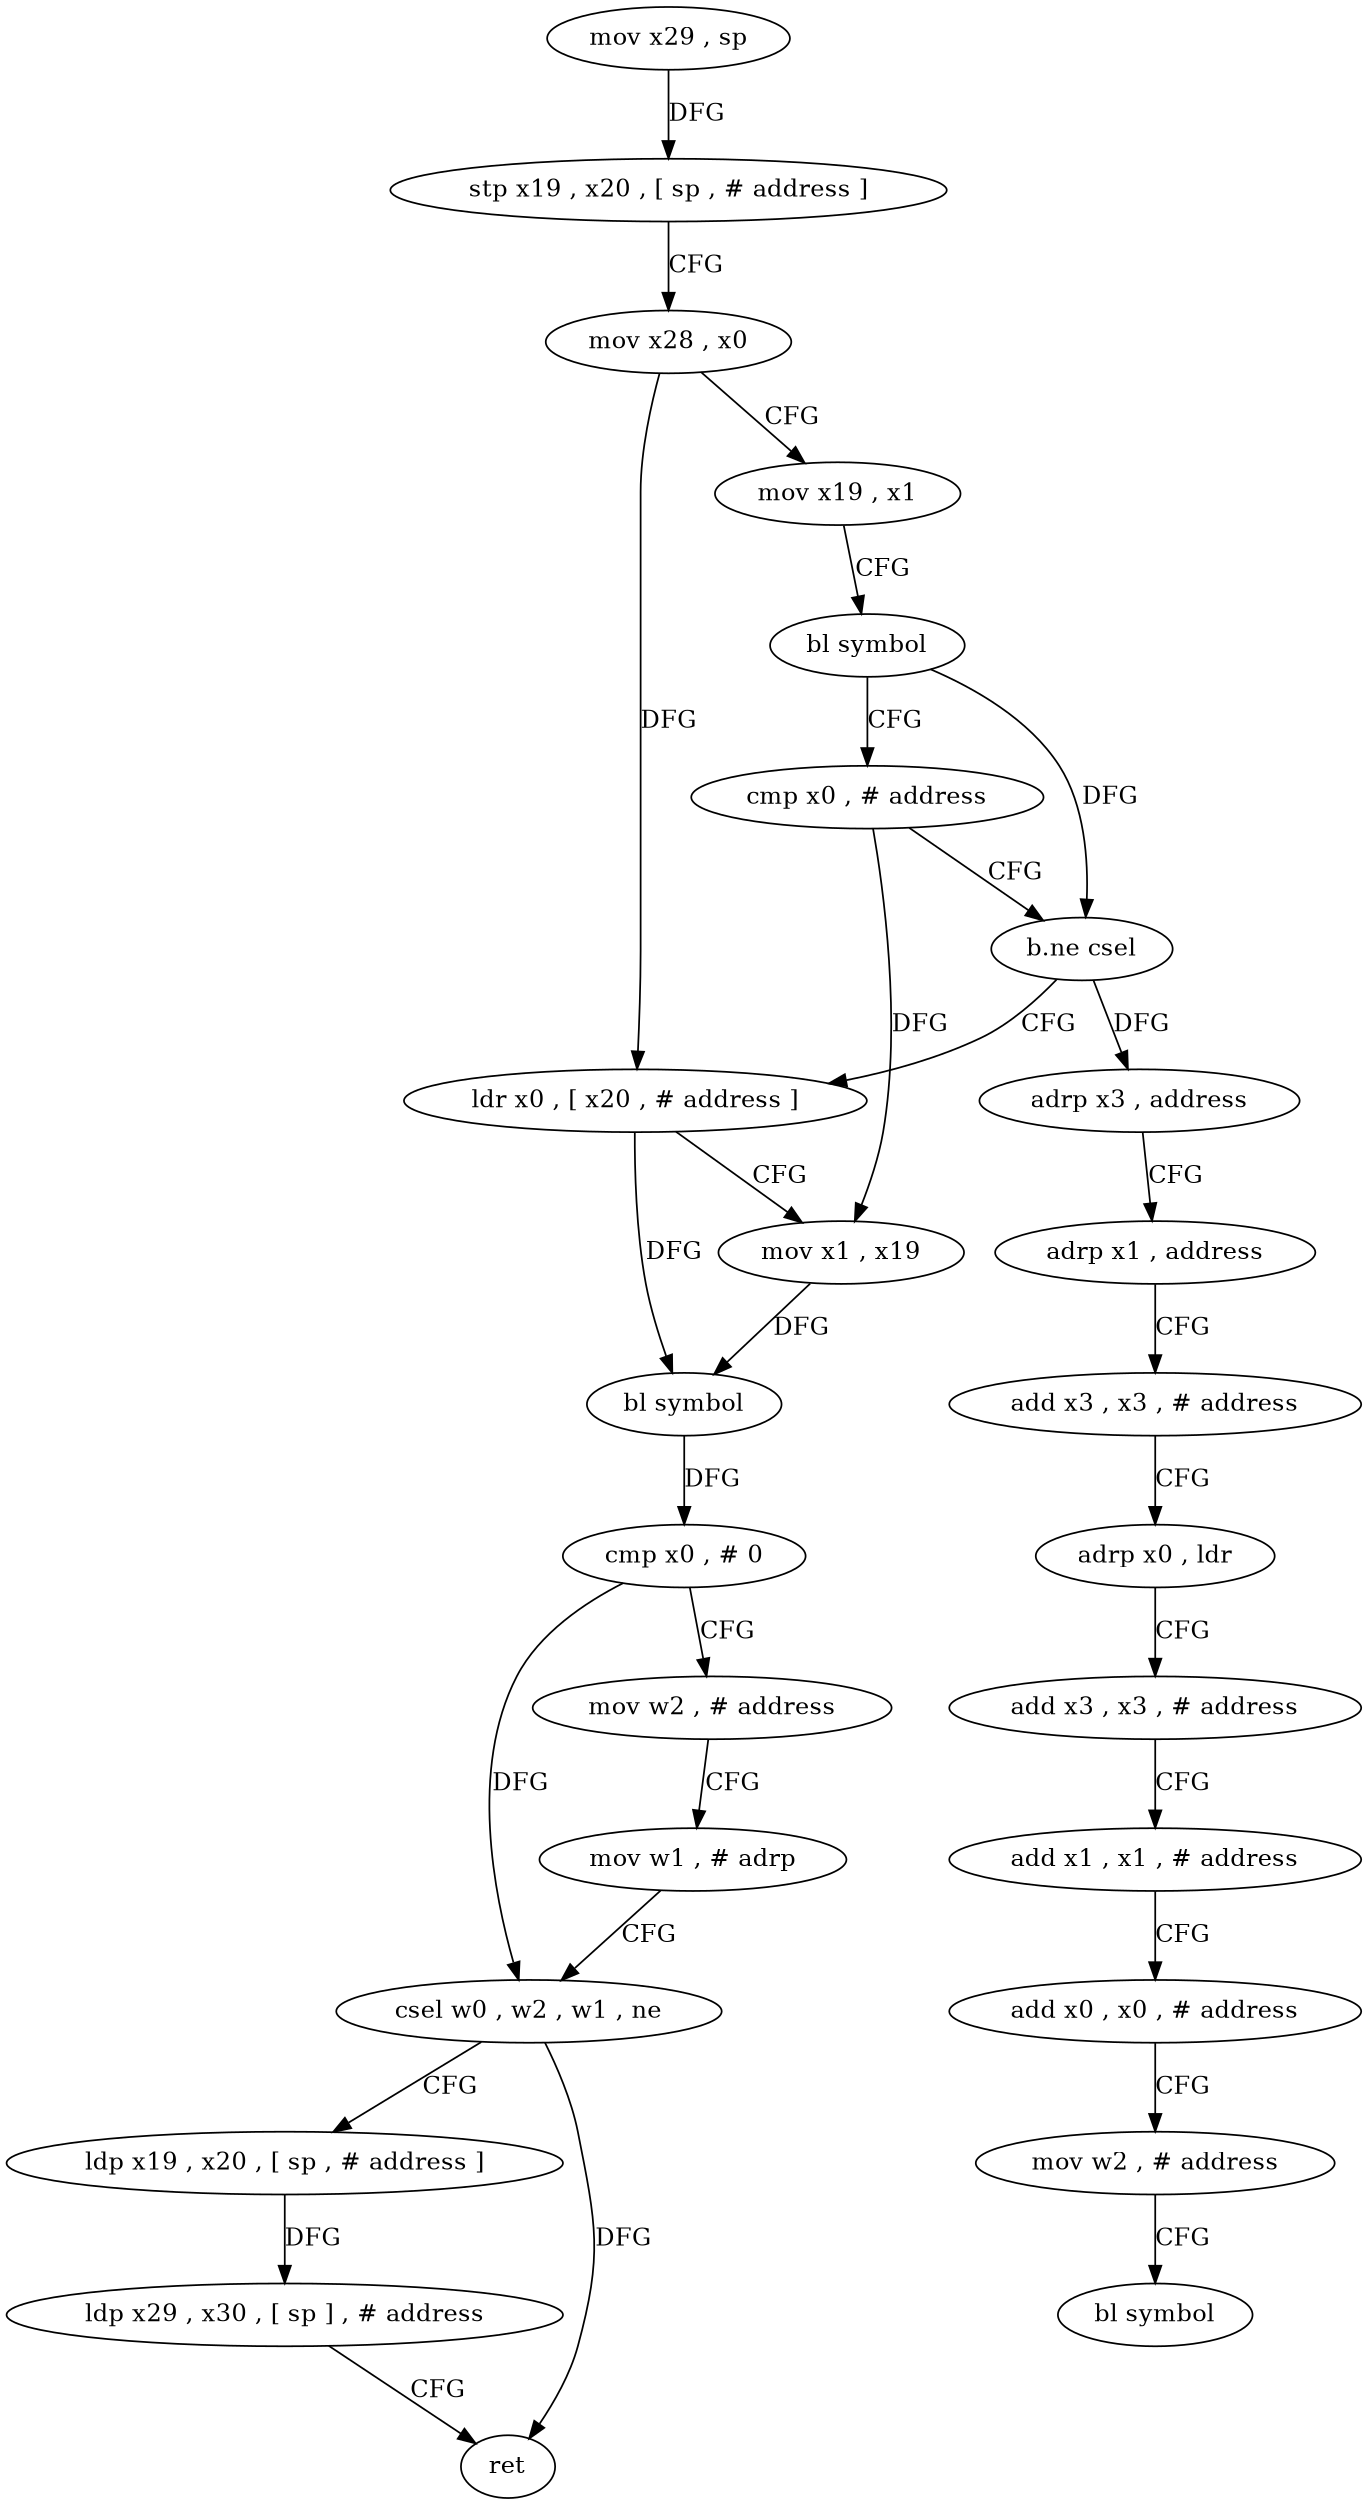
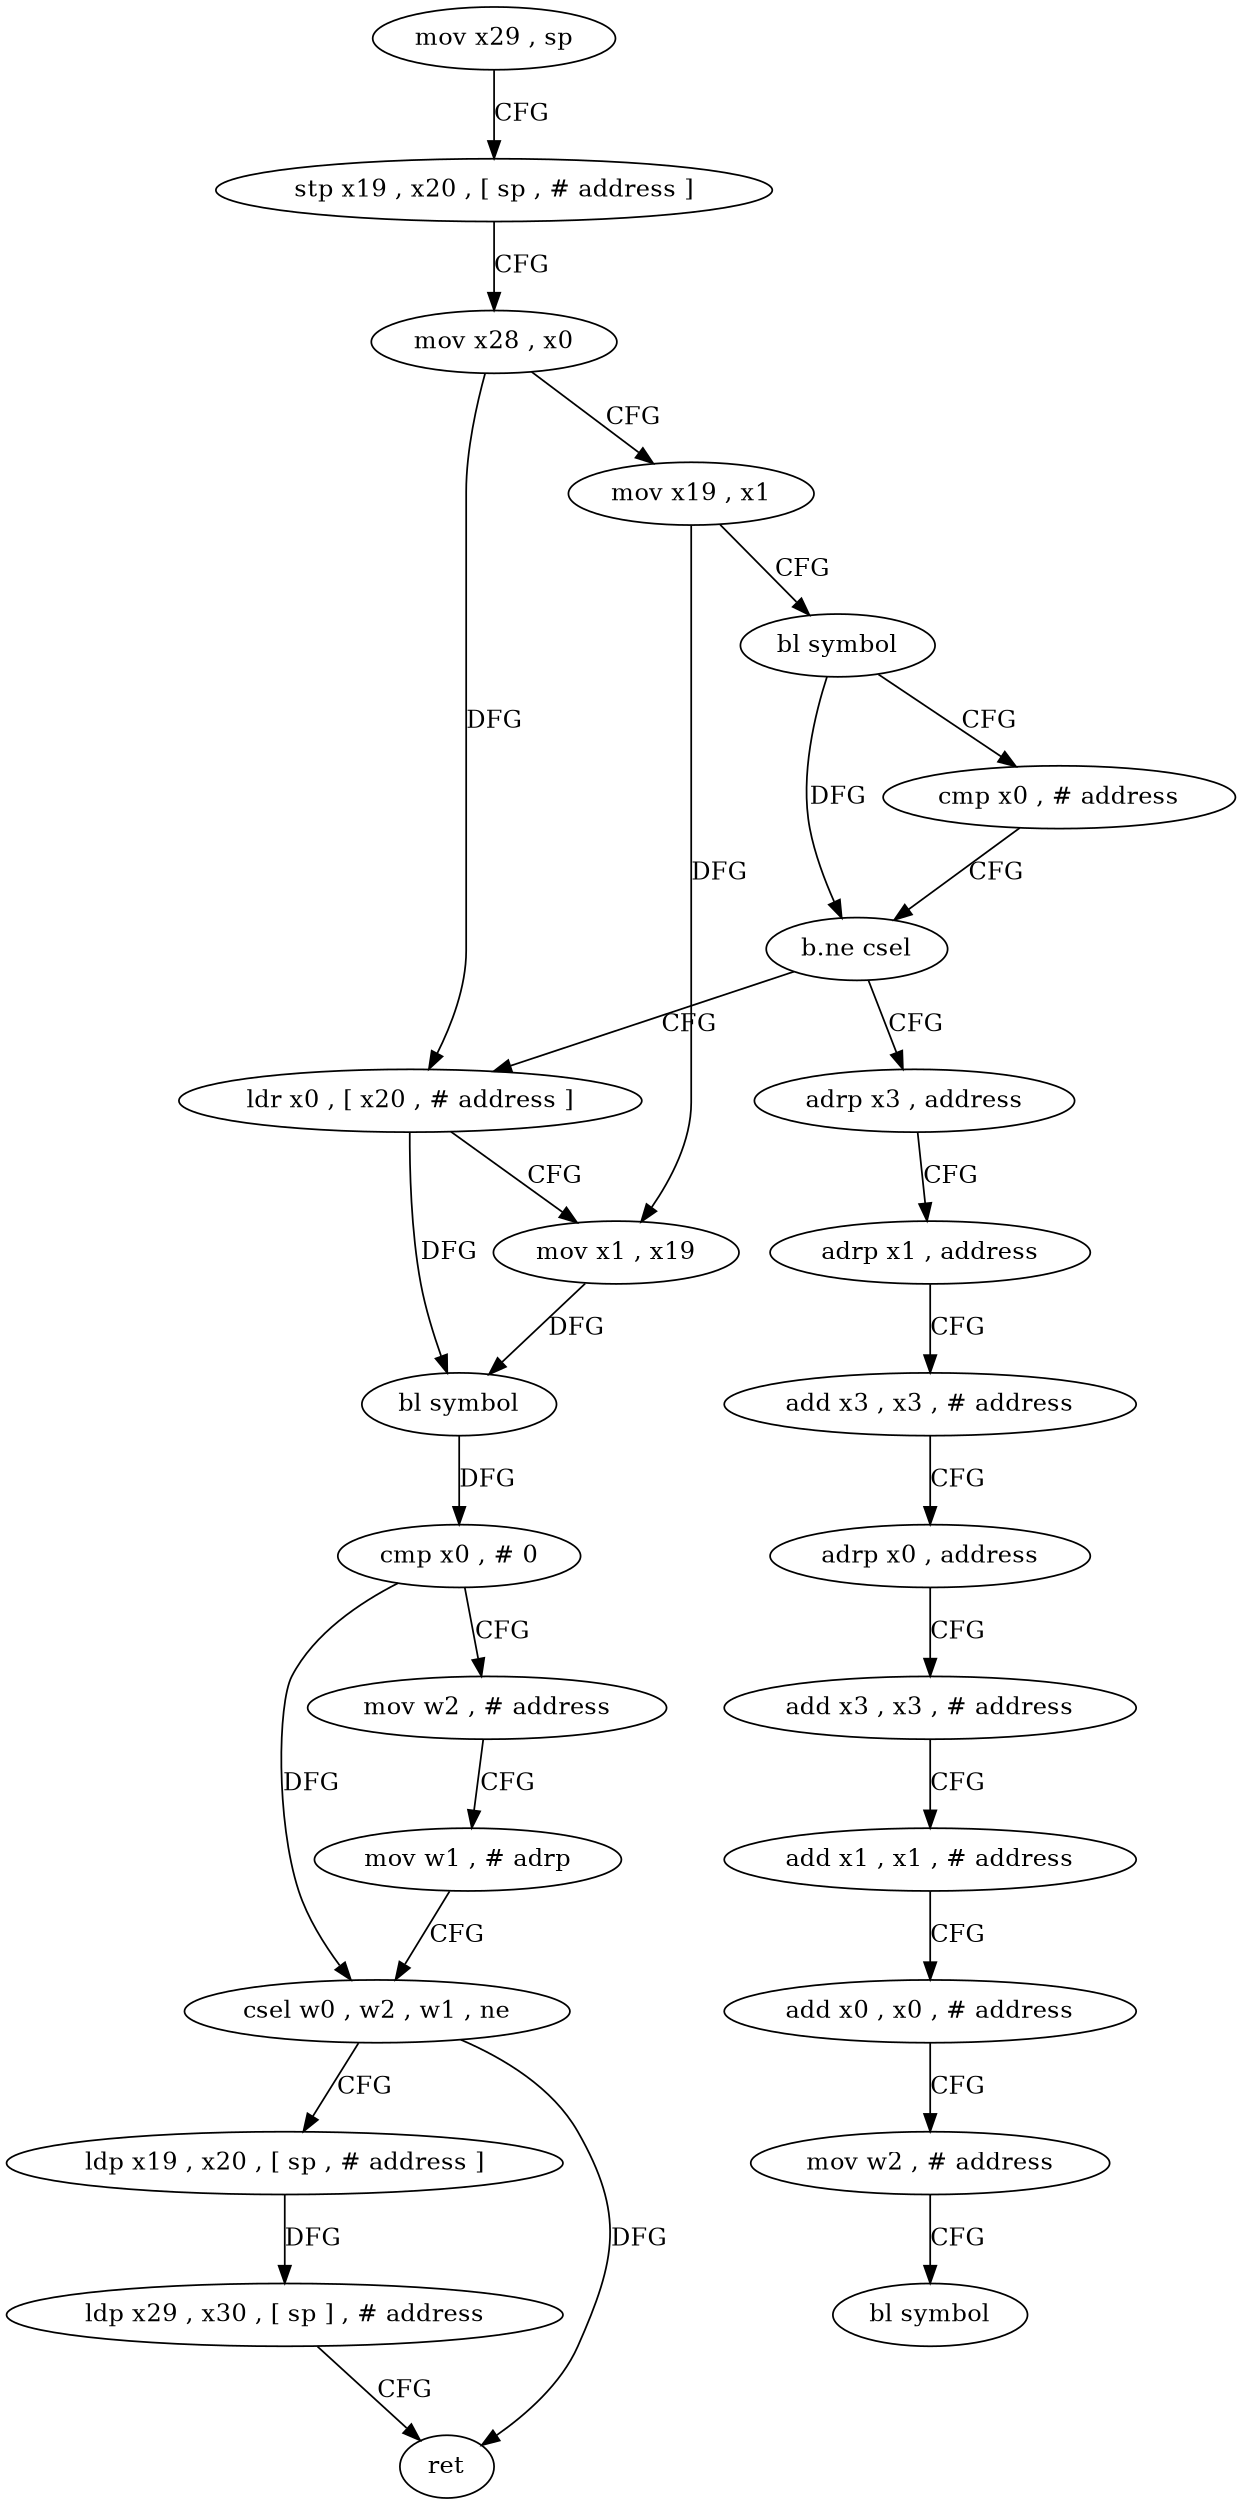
(697, 114) -> (522, 114)
(891, 1018) -> (691, 871)
(1142, 1025) -> (916, 1025)
(1155, 1556) -> (930, 1556)
